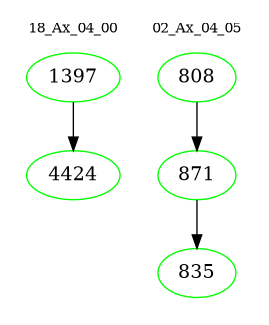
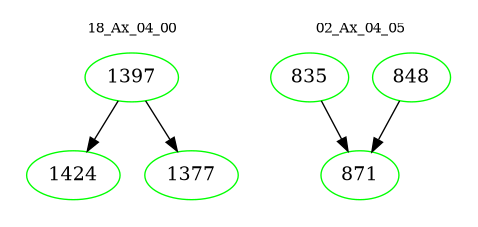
(197, 77) -> (412, 77)
(73, 175) -> (73, 175)
none -> (192, 175)
(197, 217) -> (331, 120)
